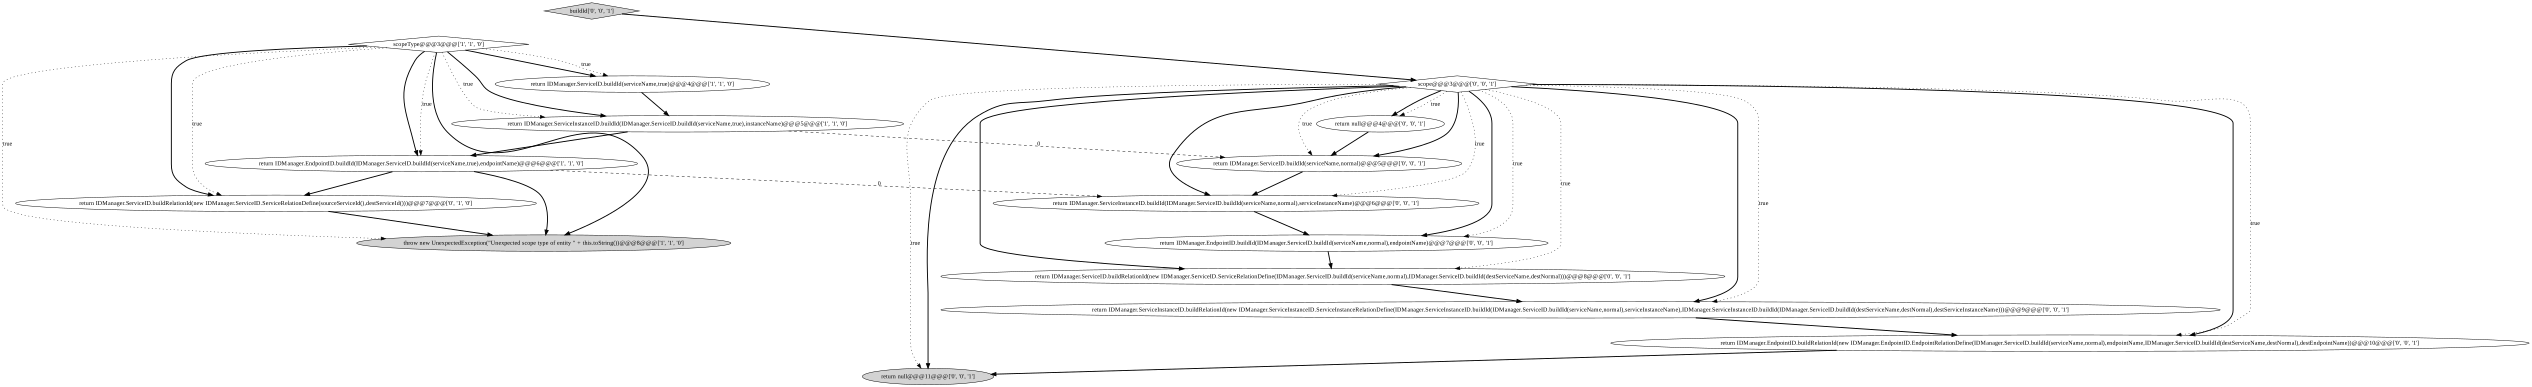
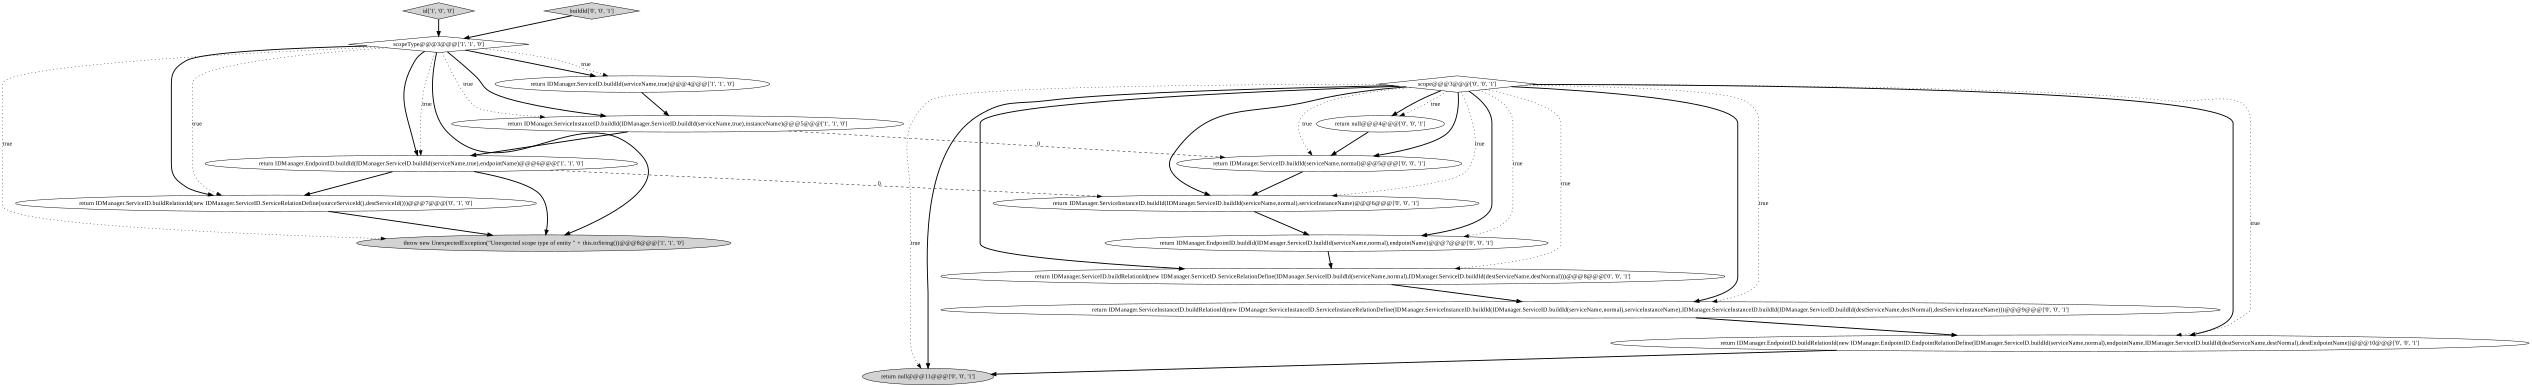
none -> (439, 11)
(1017, 47) -> (520, 27)
